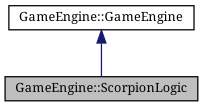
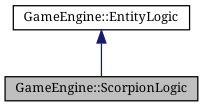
(101, 18) -> (101, 18)
